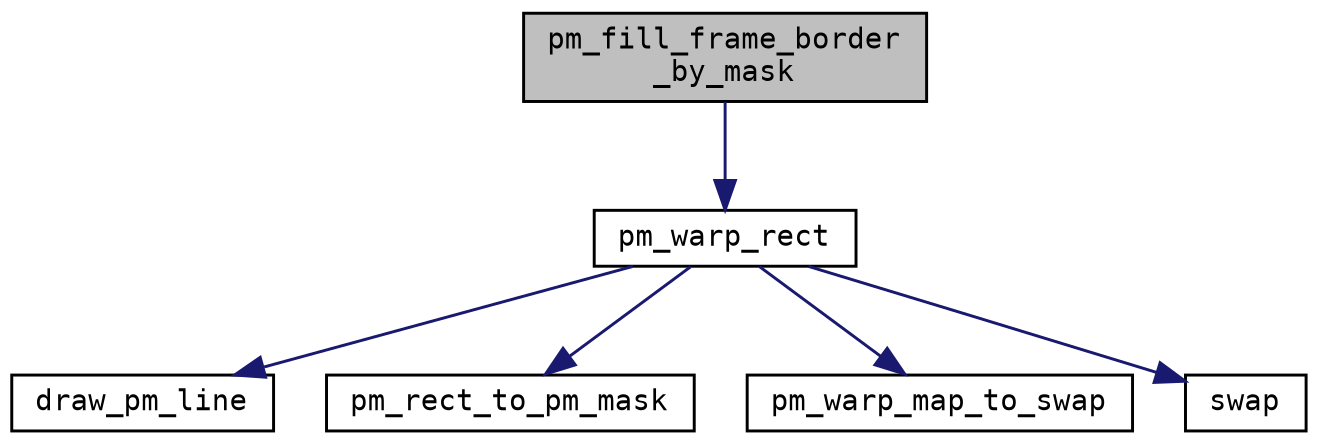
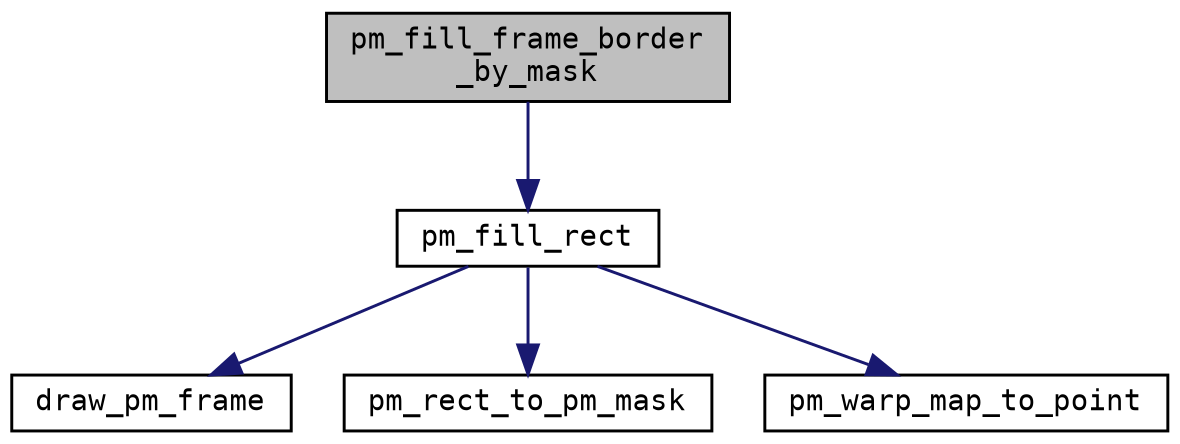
(725, 238) -> (528, 238)
(143, 403) -> (151, 403)
(940, 403) -> (966, 403)
(1246, 403) -> none
